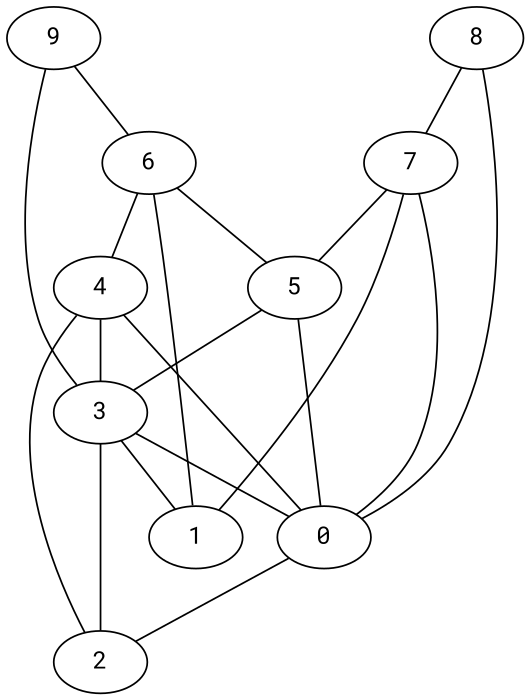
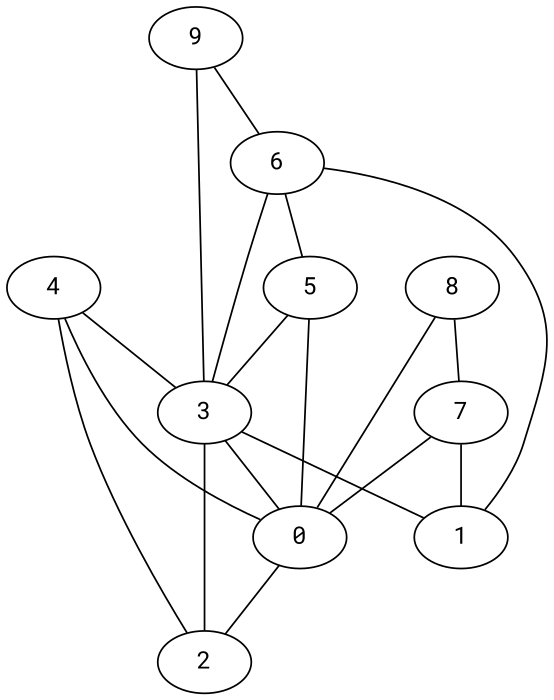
(125, 225) -> (239, 287)
(353, 225) -> none
